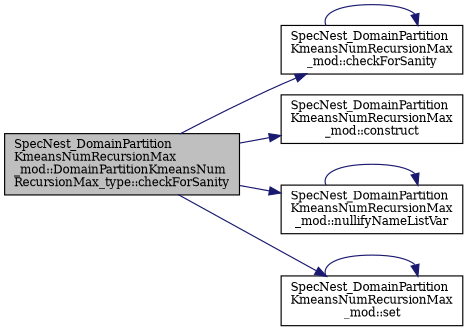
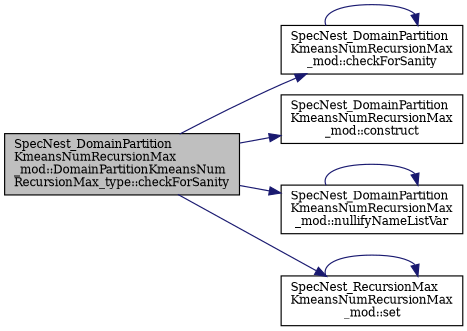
(372, 301) -> (372, 301)
